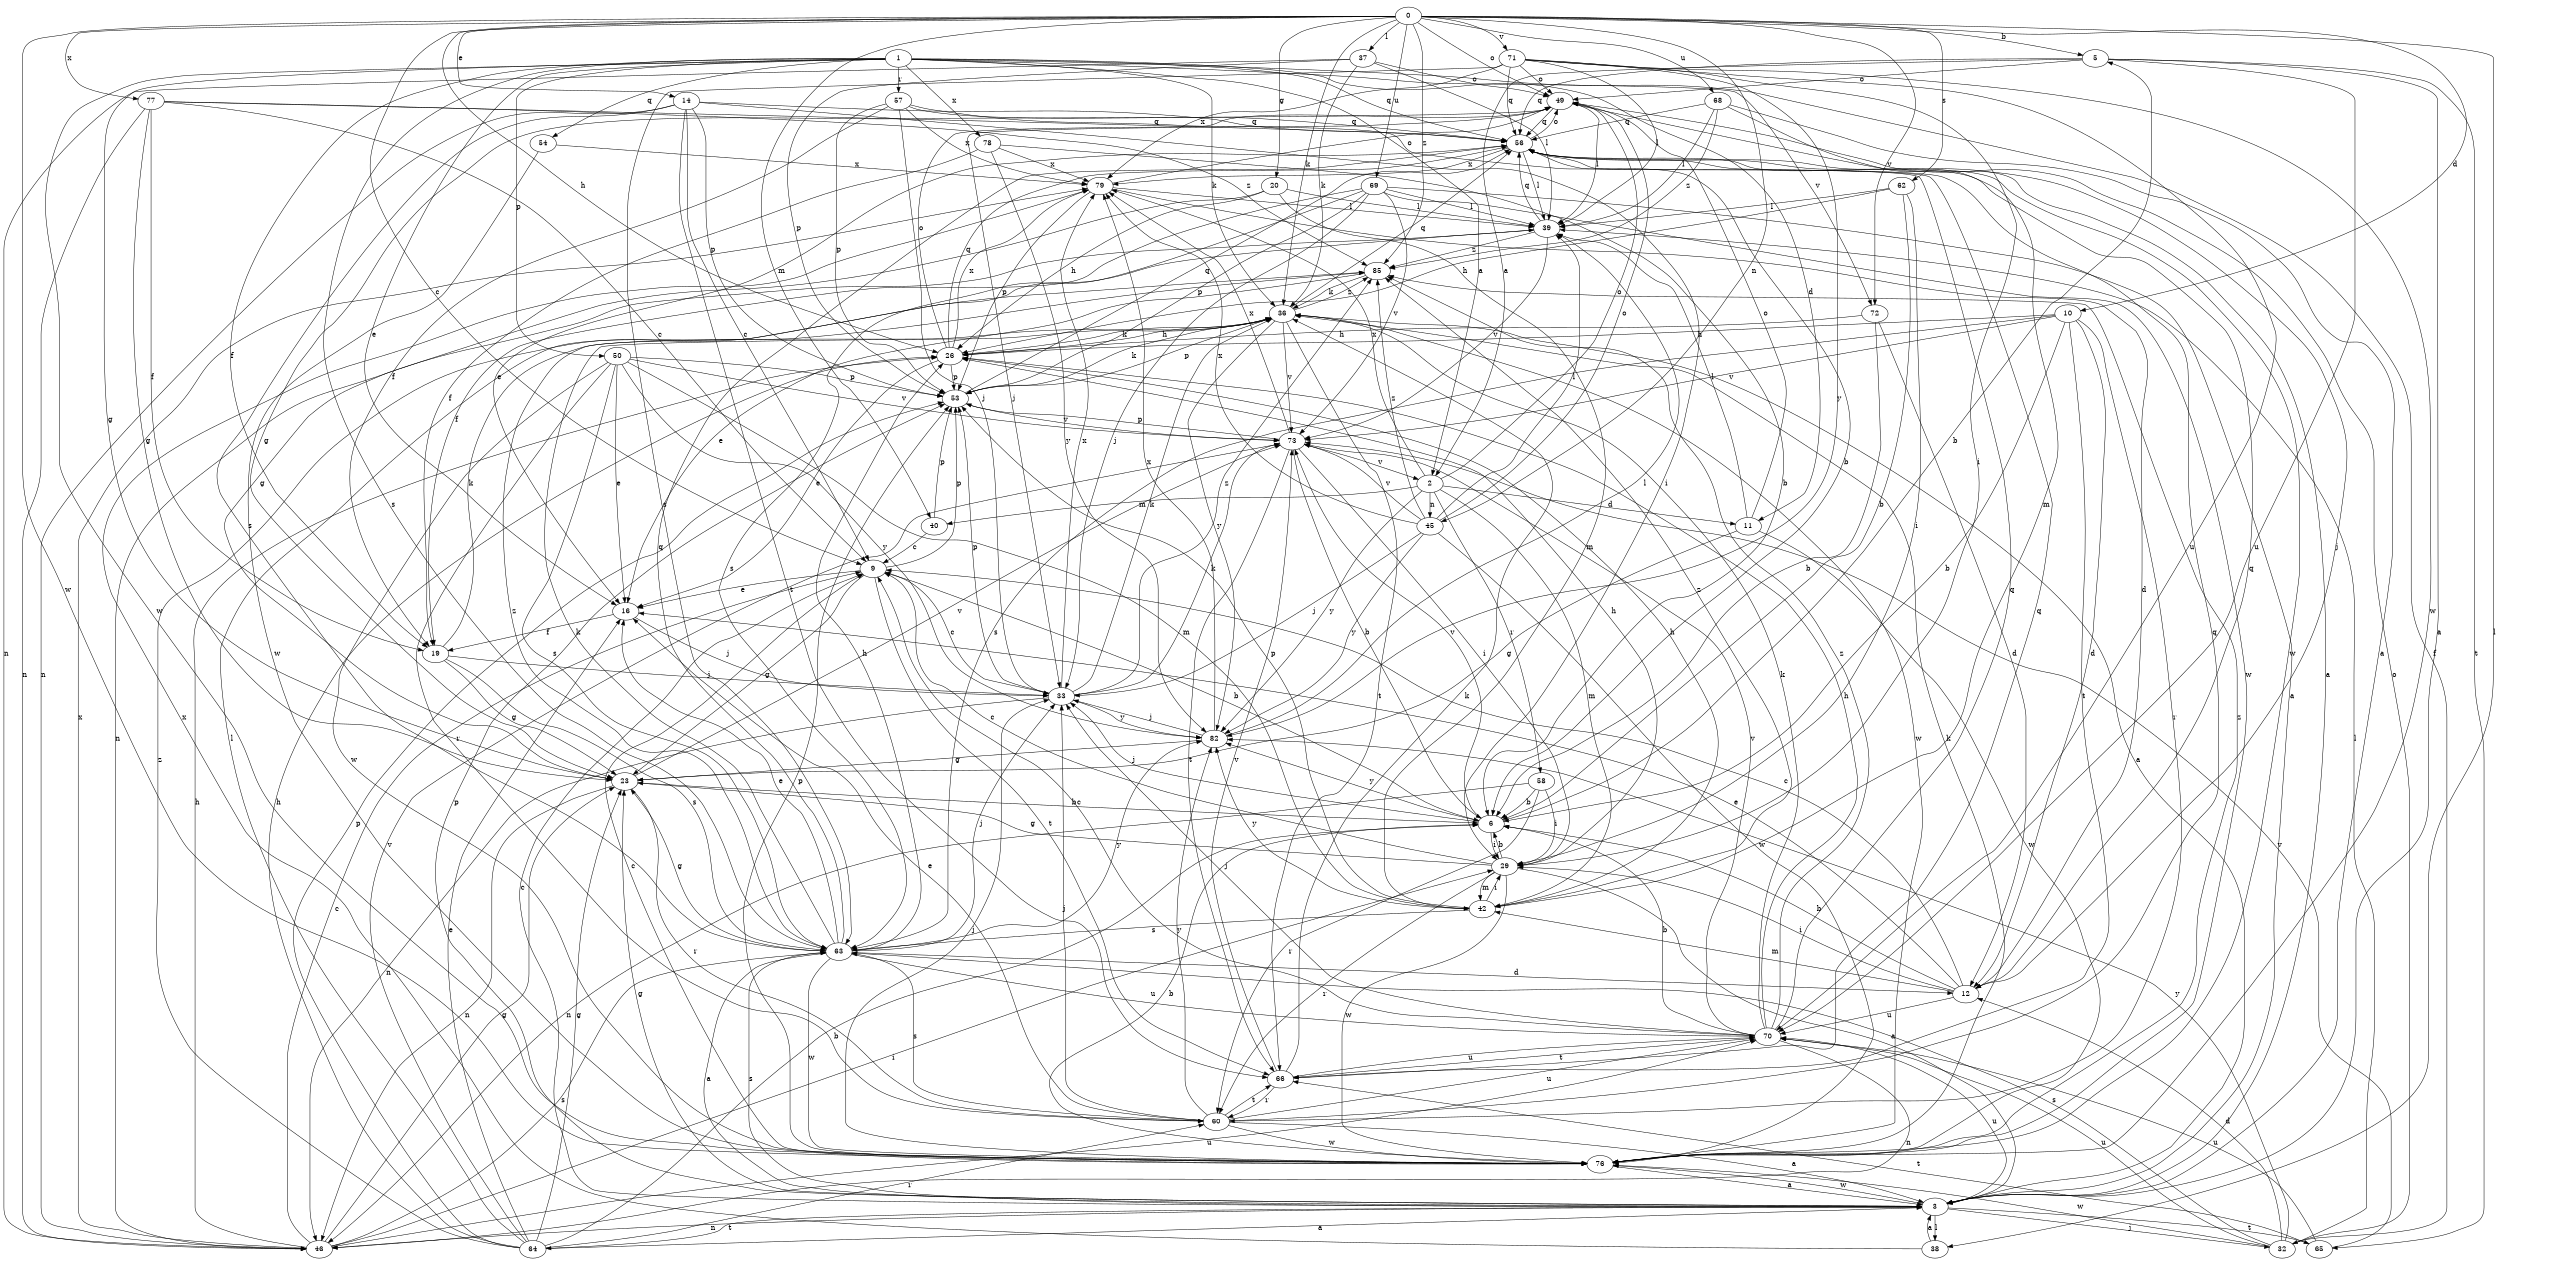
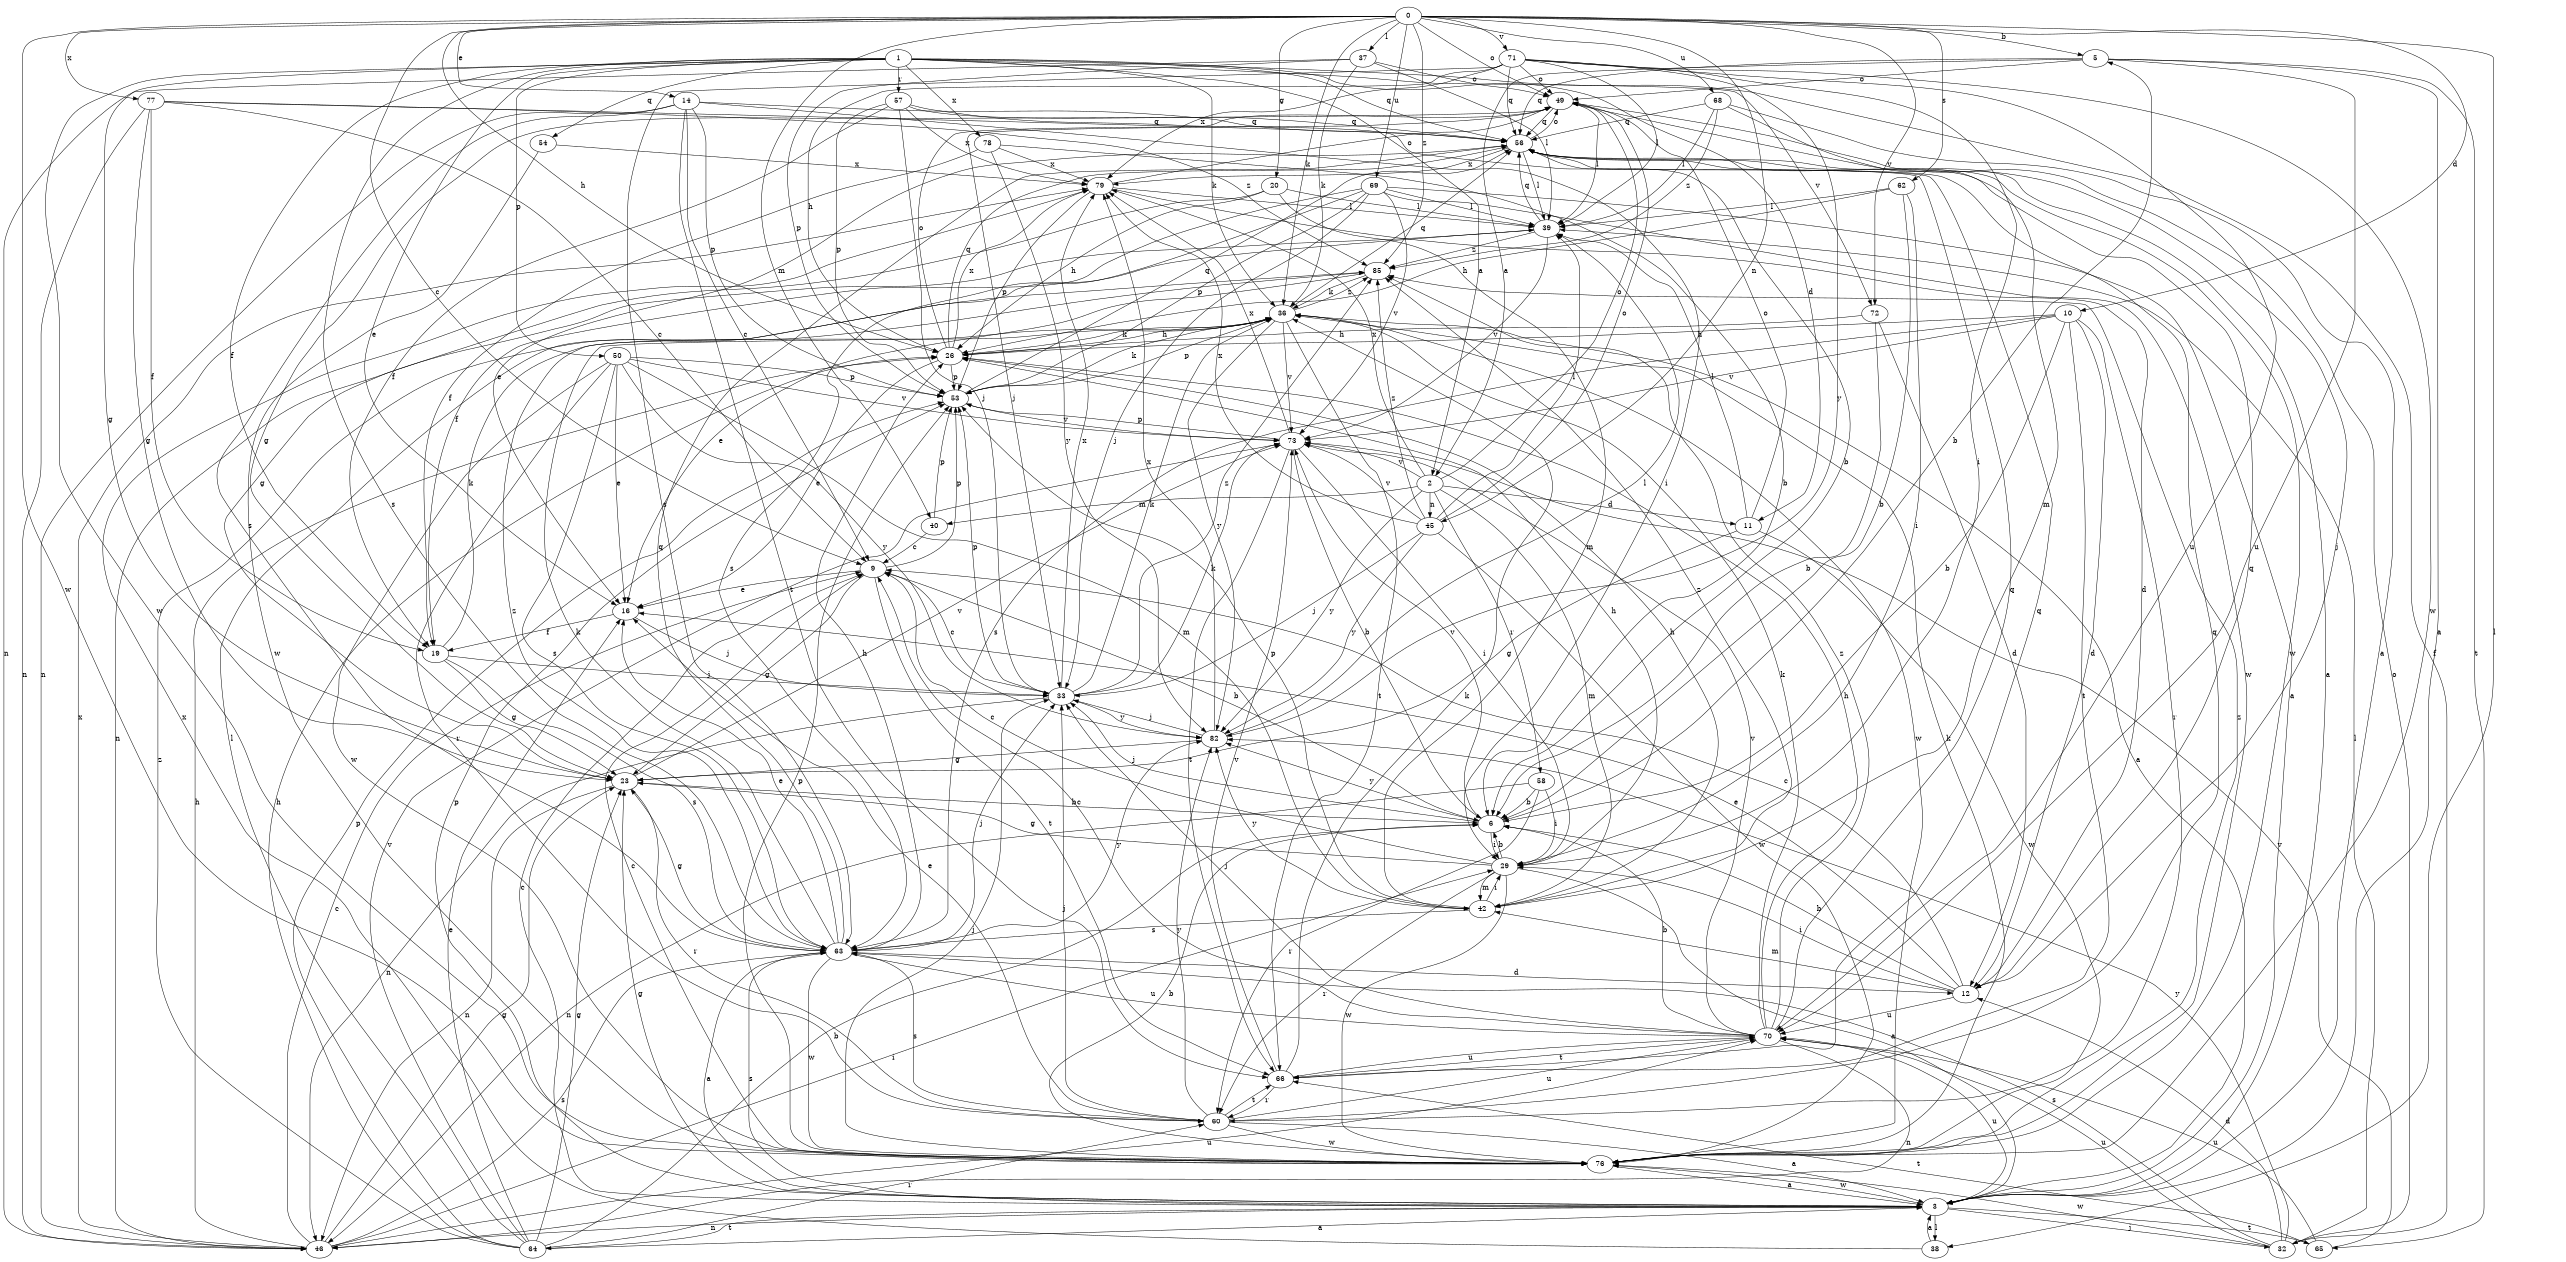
none -> (1013, 87)
(1359, 460) -> (1379, 457)
